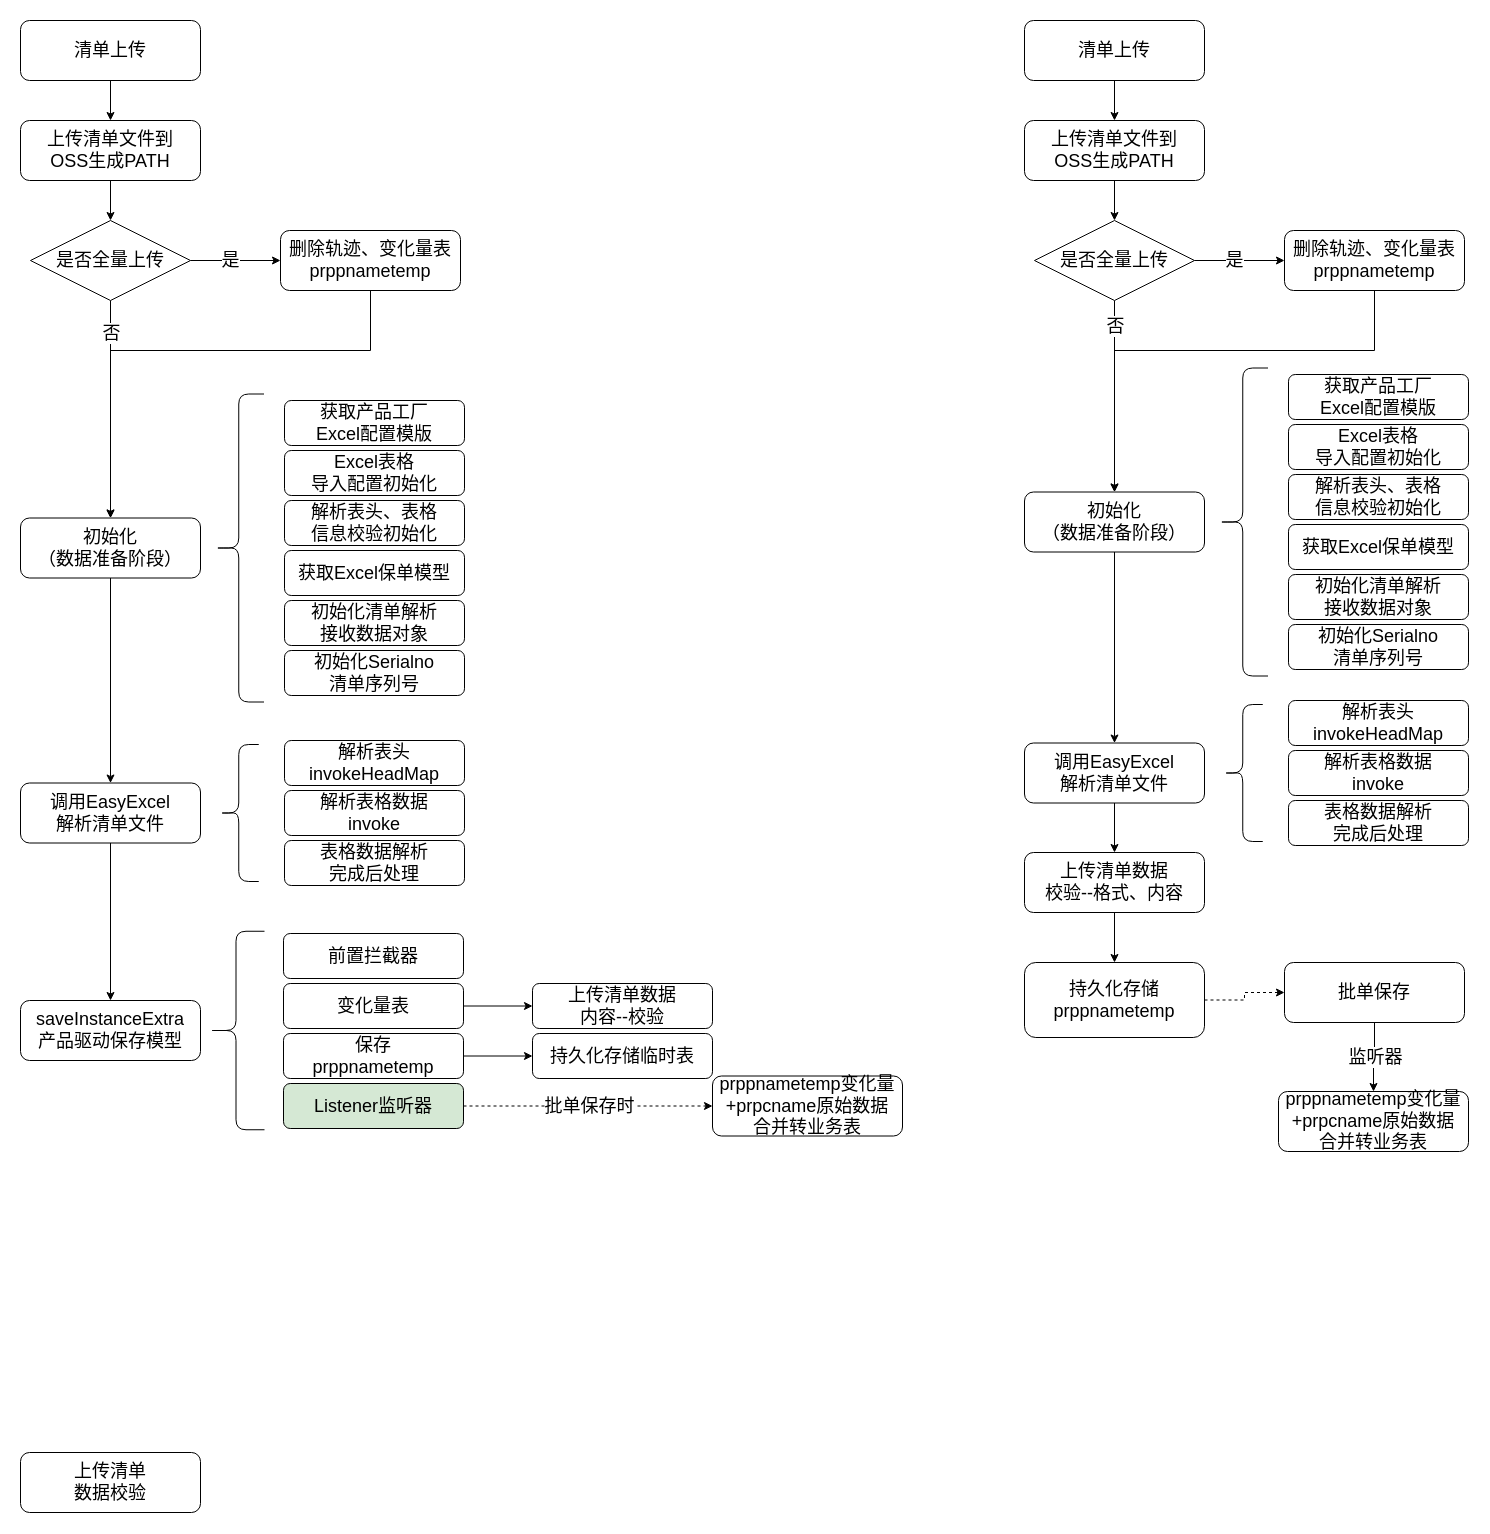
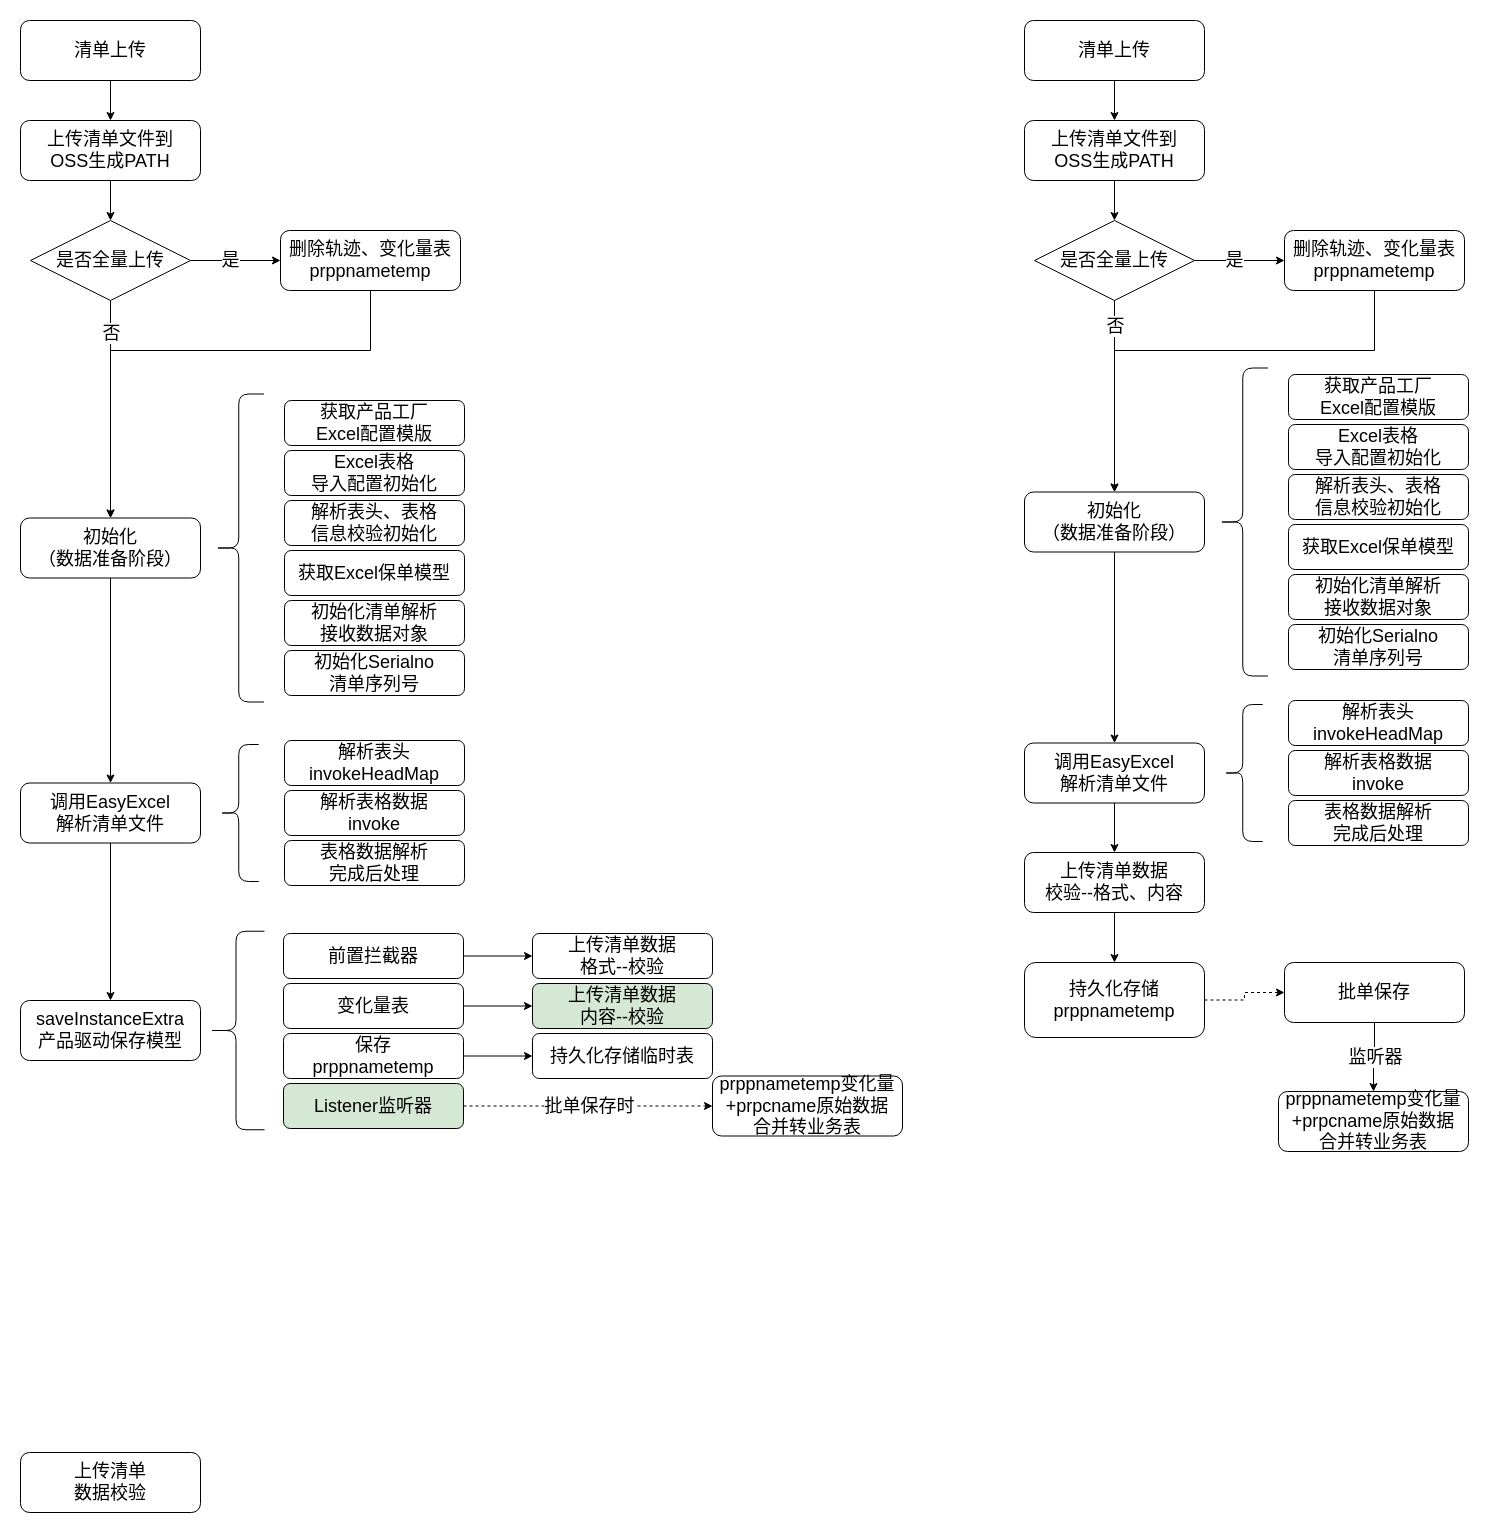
none -> (495, 956)
none -> (623, 956)
(623, 1006) -> (623, 1006)
